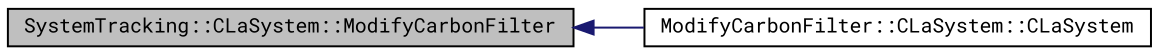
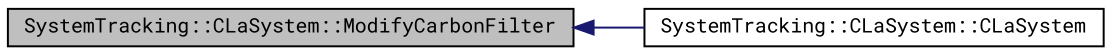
(898, 28) -> (874, 28)
